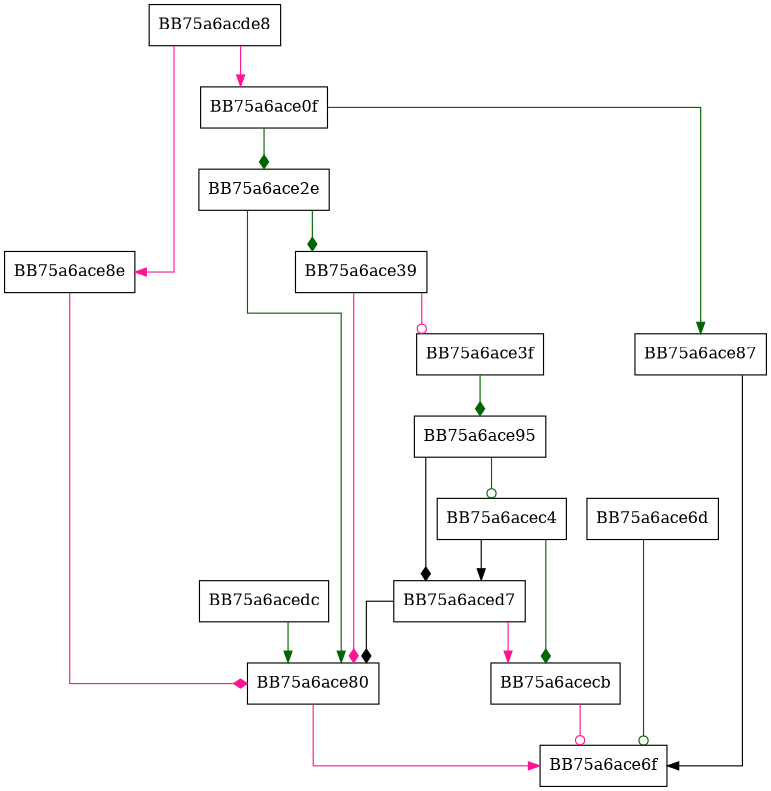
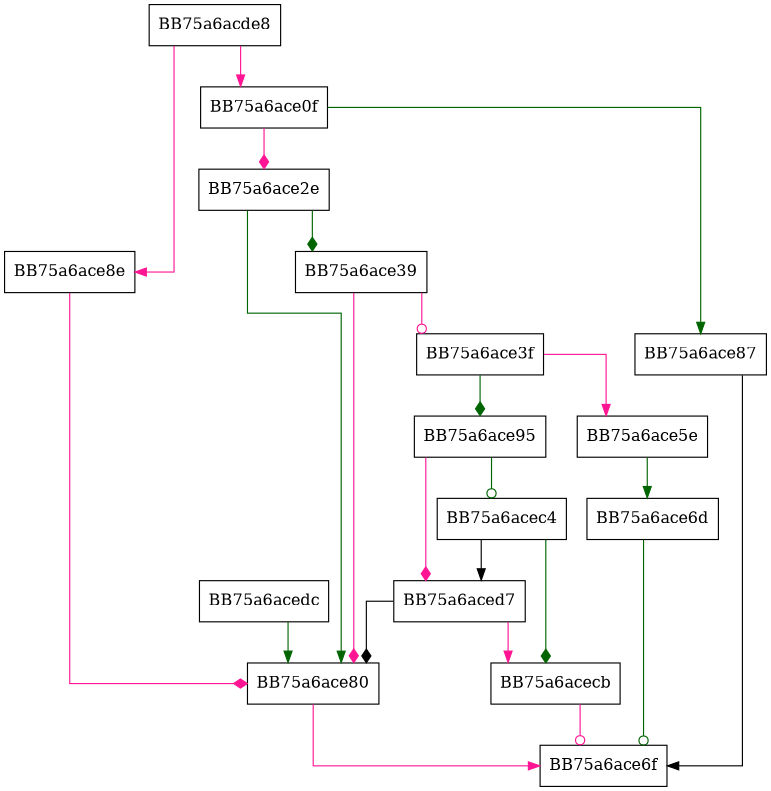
(264, 142) -> (264, 142)
none -> (642, 437)
(426, 512) -> (426, 512)
